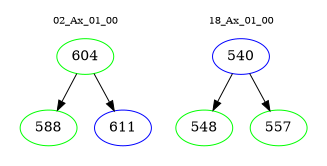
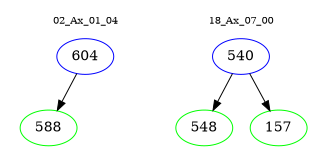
(86, 21) -> (86, 21)
(241, 21) -> (241, 21)
(85, 57) -> (85, 57)
(123, 128) -> none
(279, 128) -> (279, 128)
